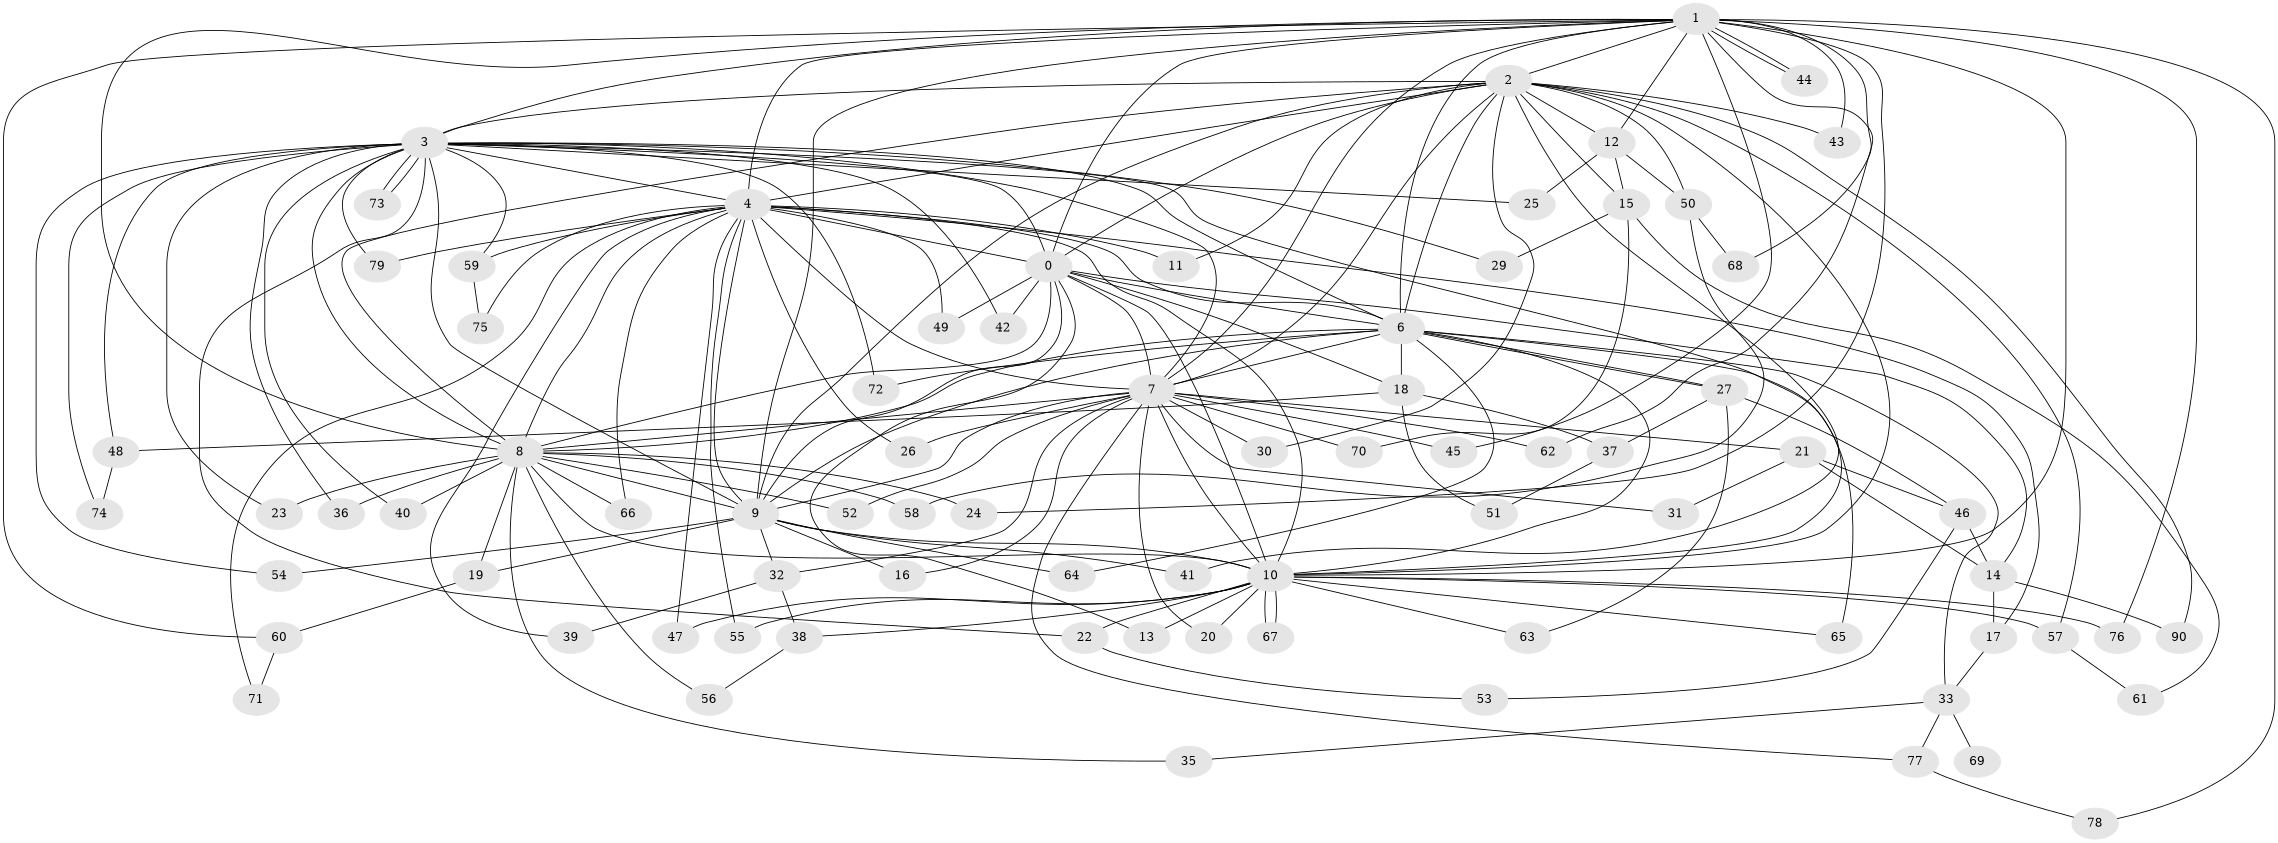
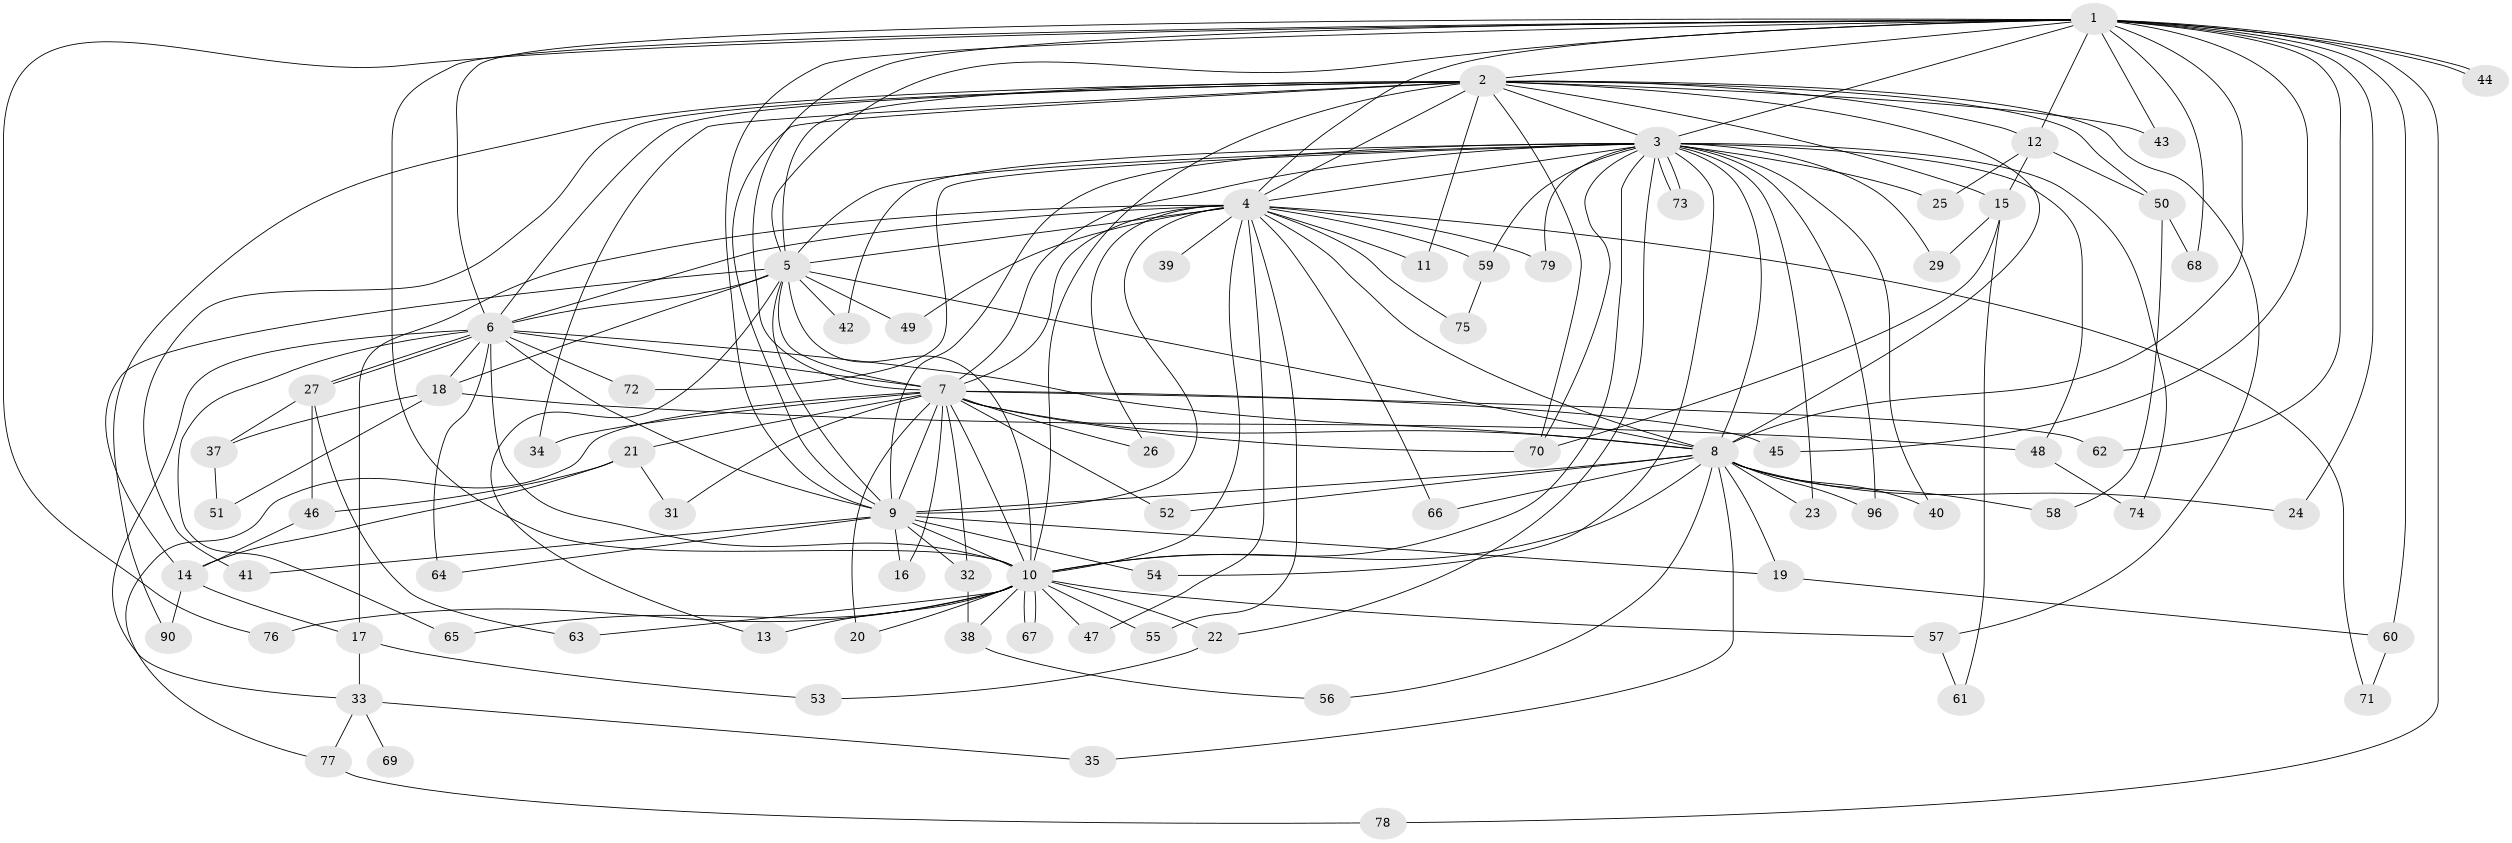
(1148, 194) -> (1607, 284)
(1359, 252) -> (1581, 257)
(1049, 267) -> (788, 267)
(1265, 452) -> (537, 452)
(341, 514) -> (1875, 514)
(686, 603) -> none
(1766, 681) -> (587, 677)
